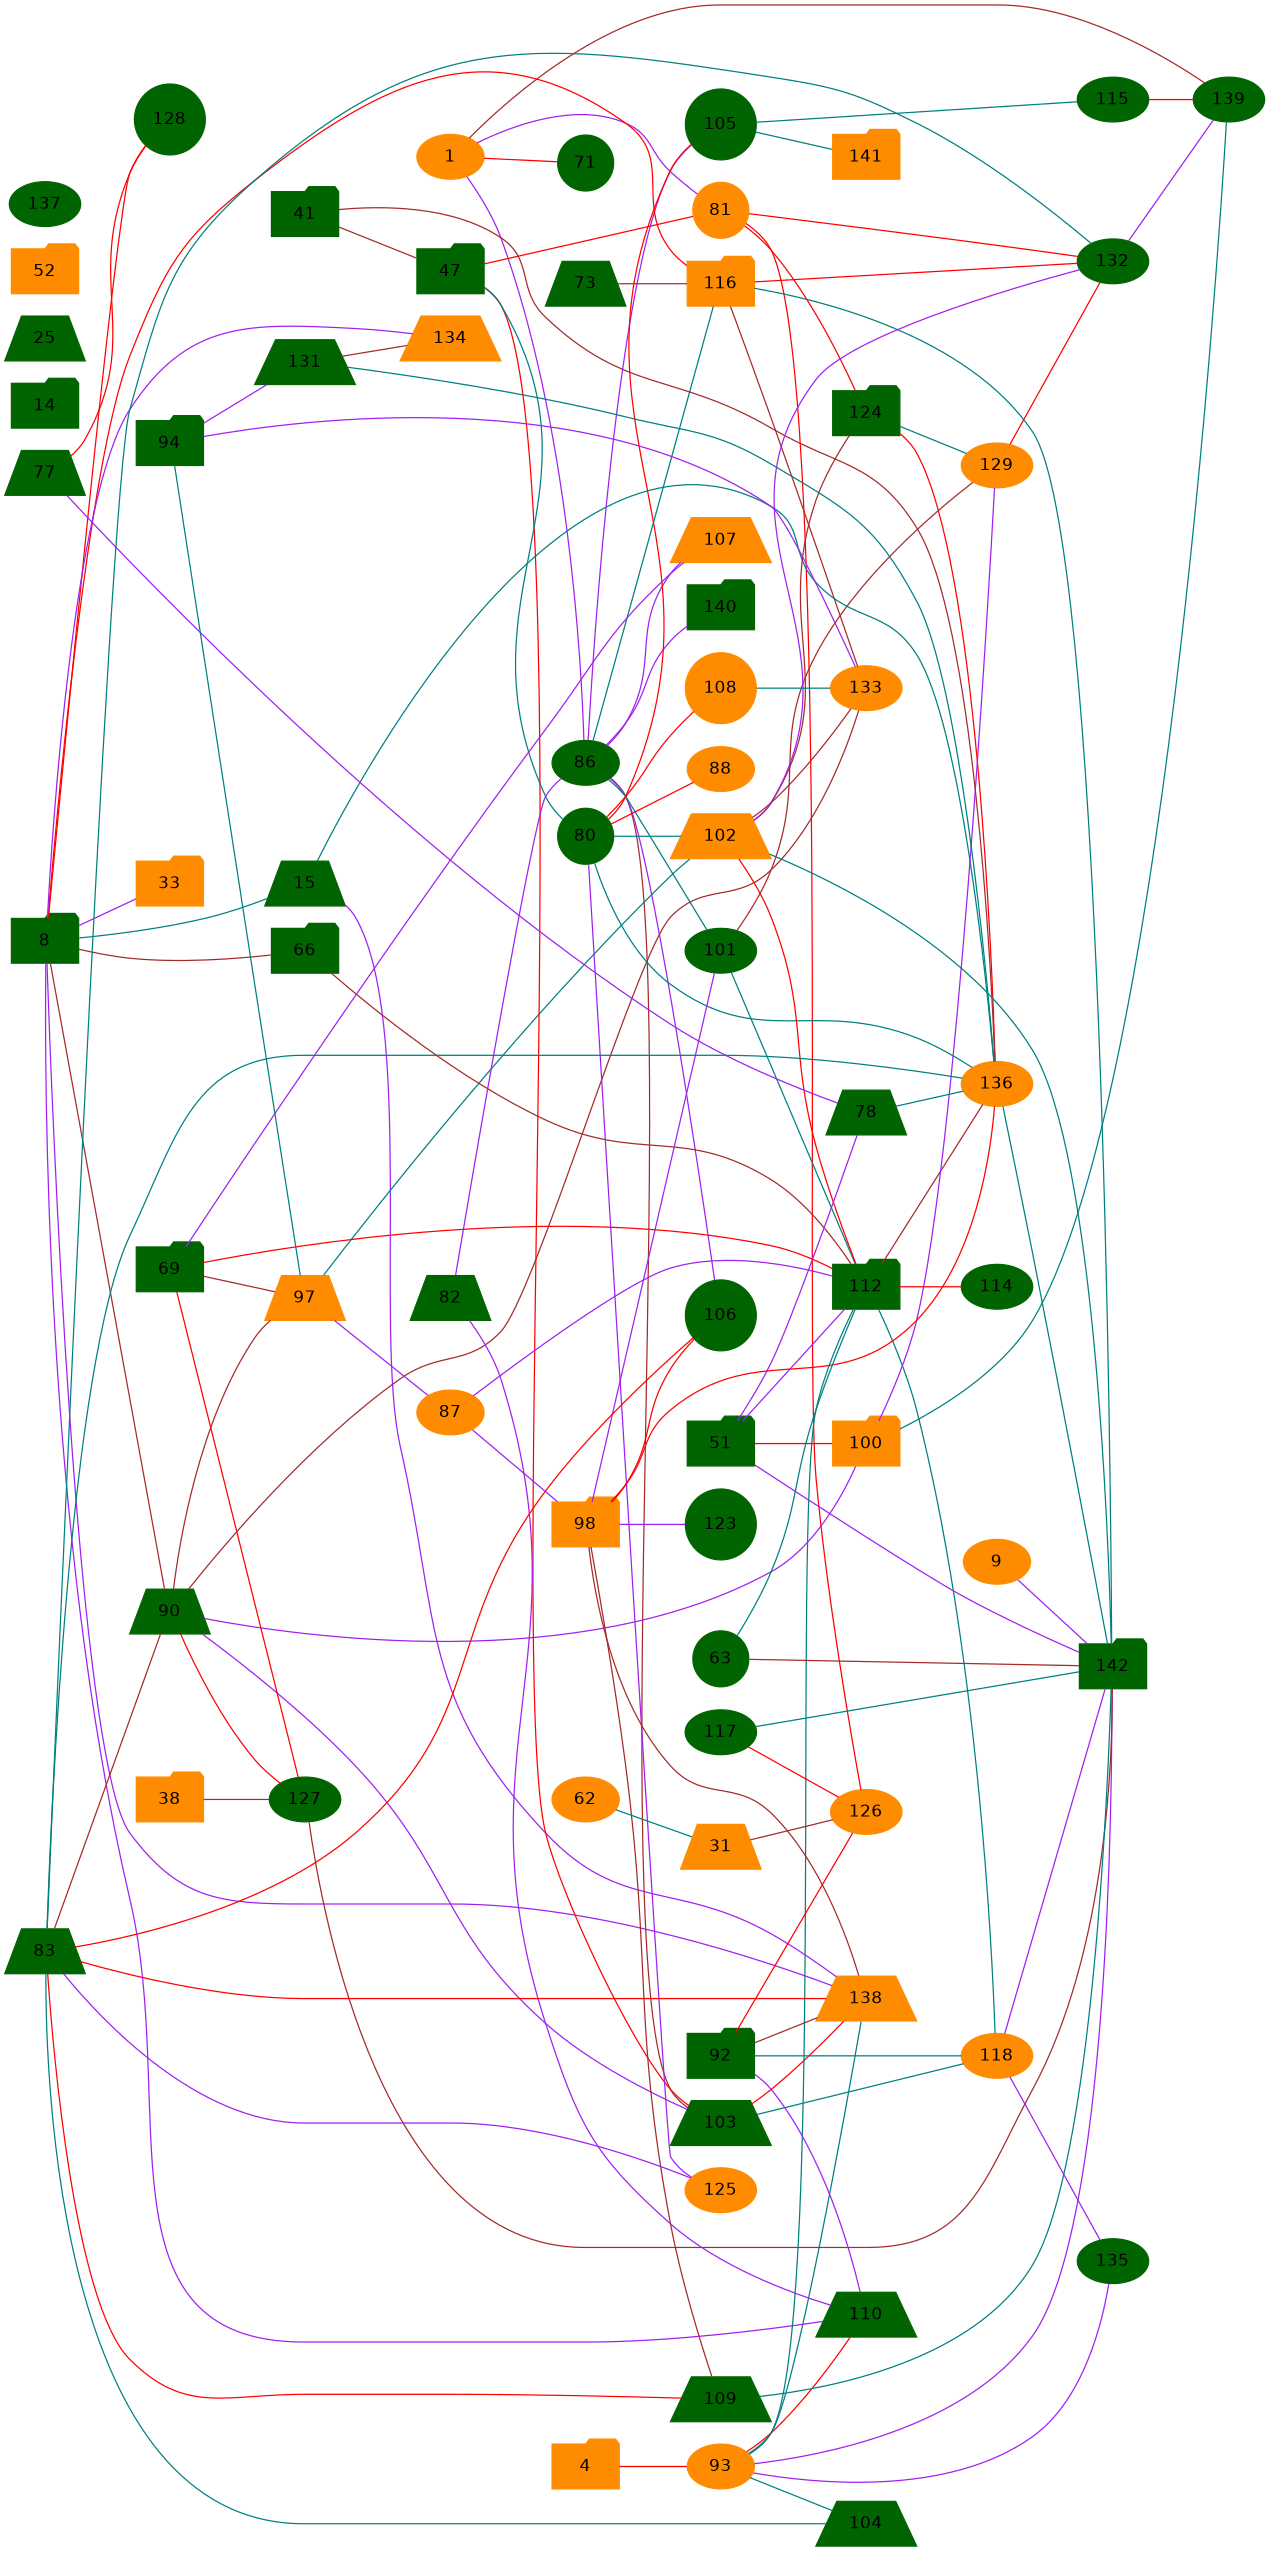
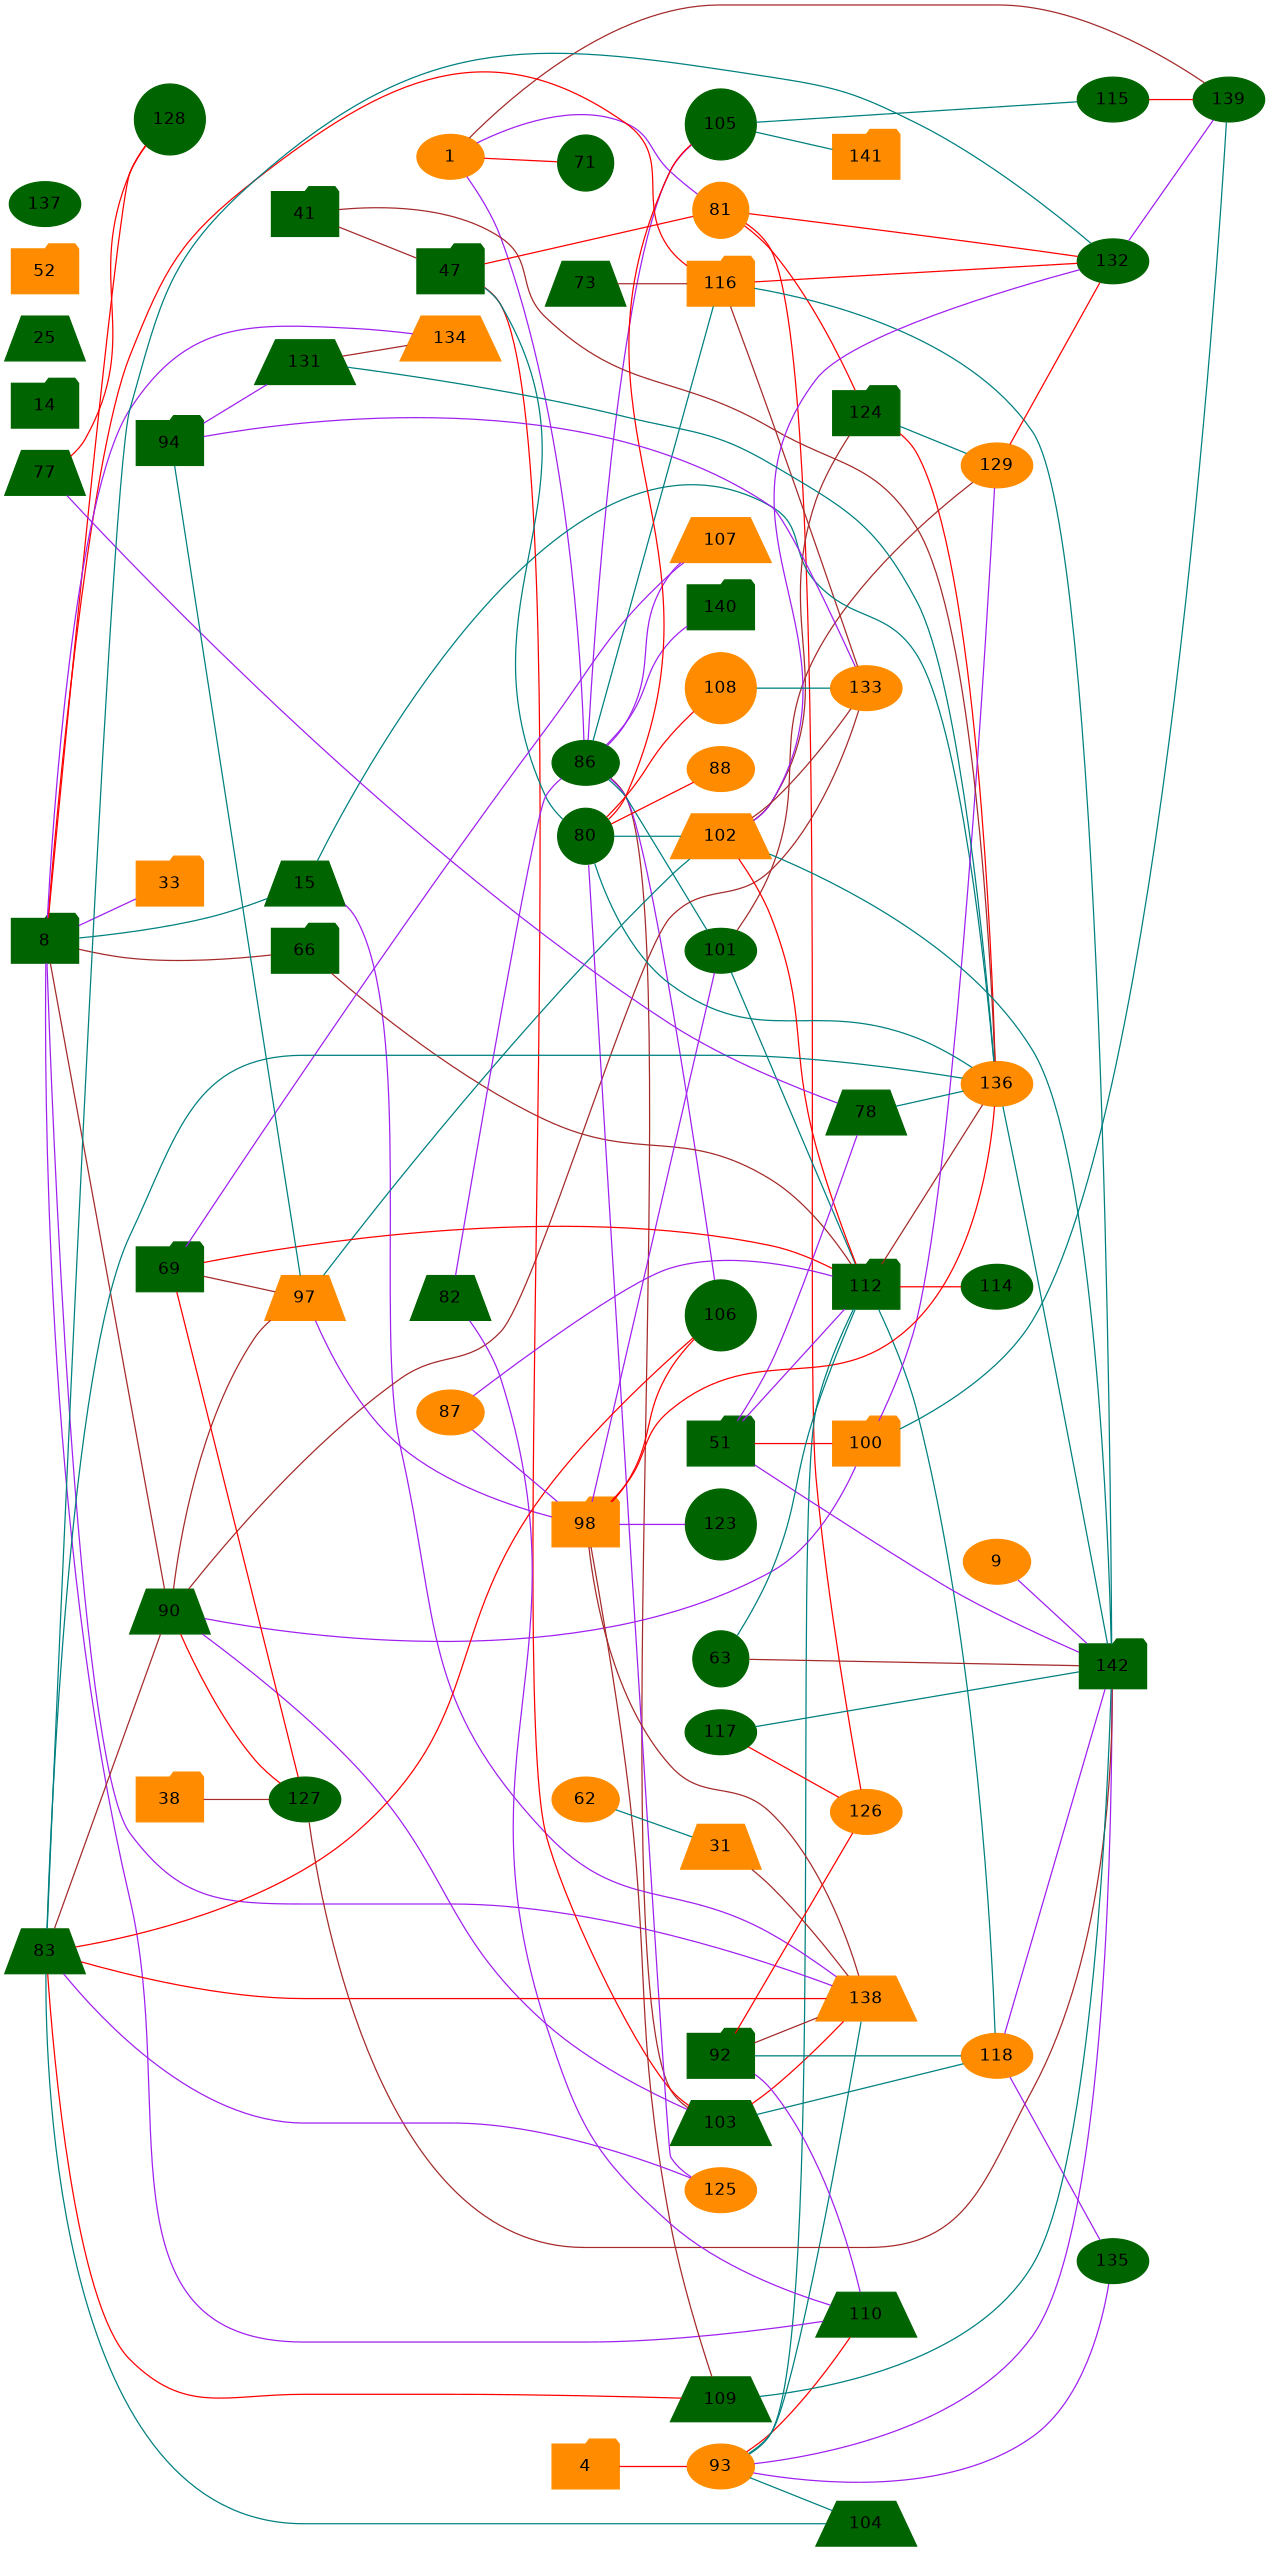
(381, 1358) -> (413, 1456)
(796, 1829) -> (796, 1912)
